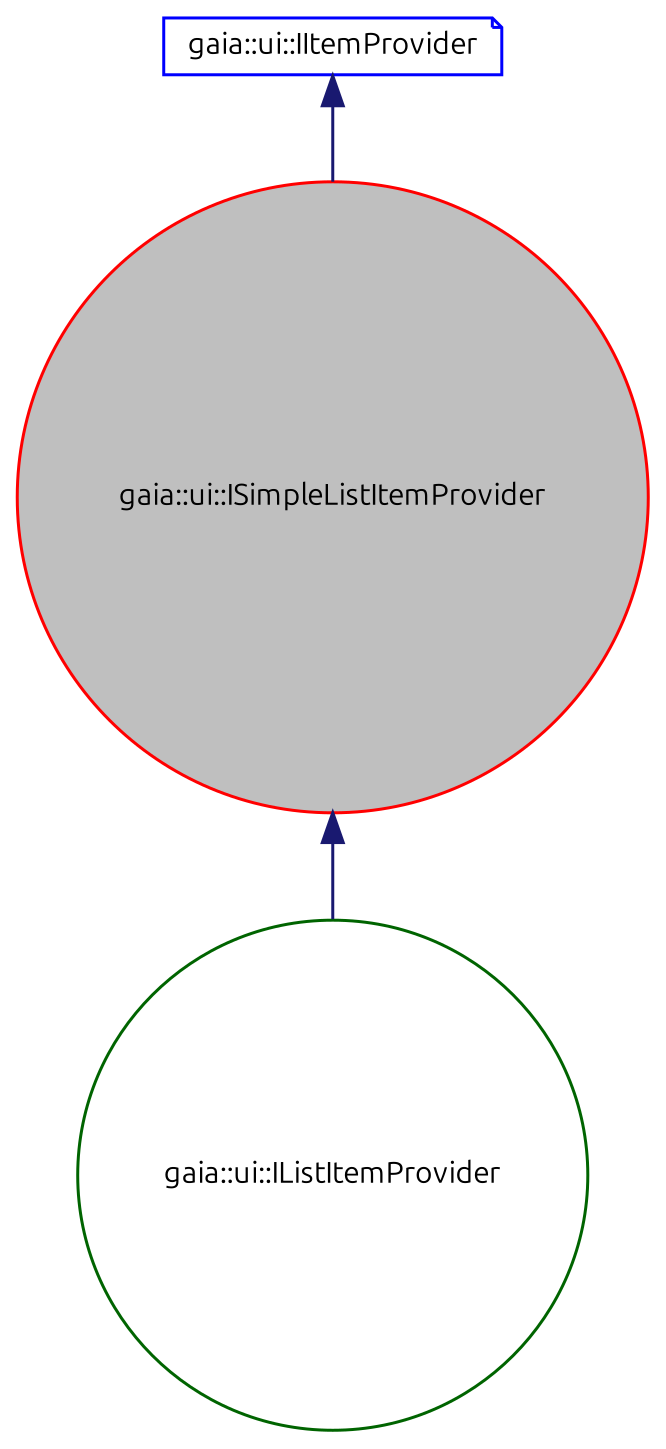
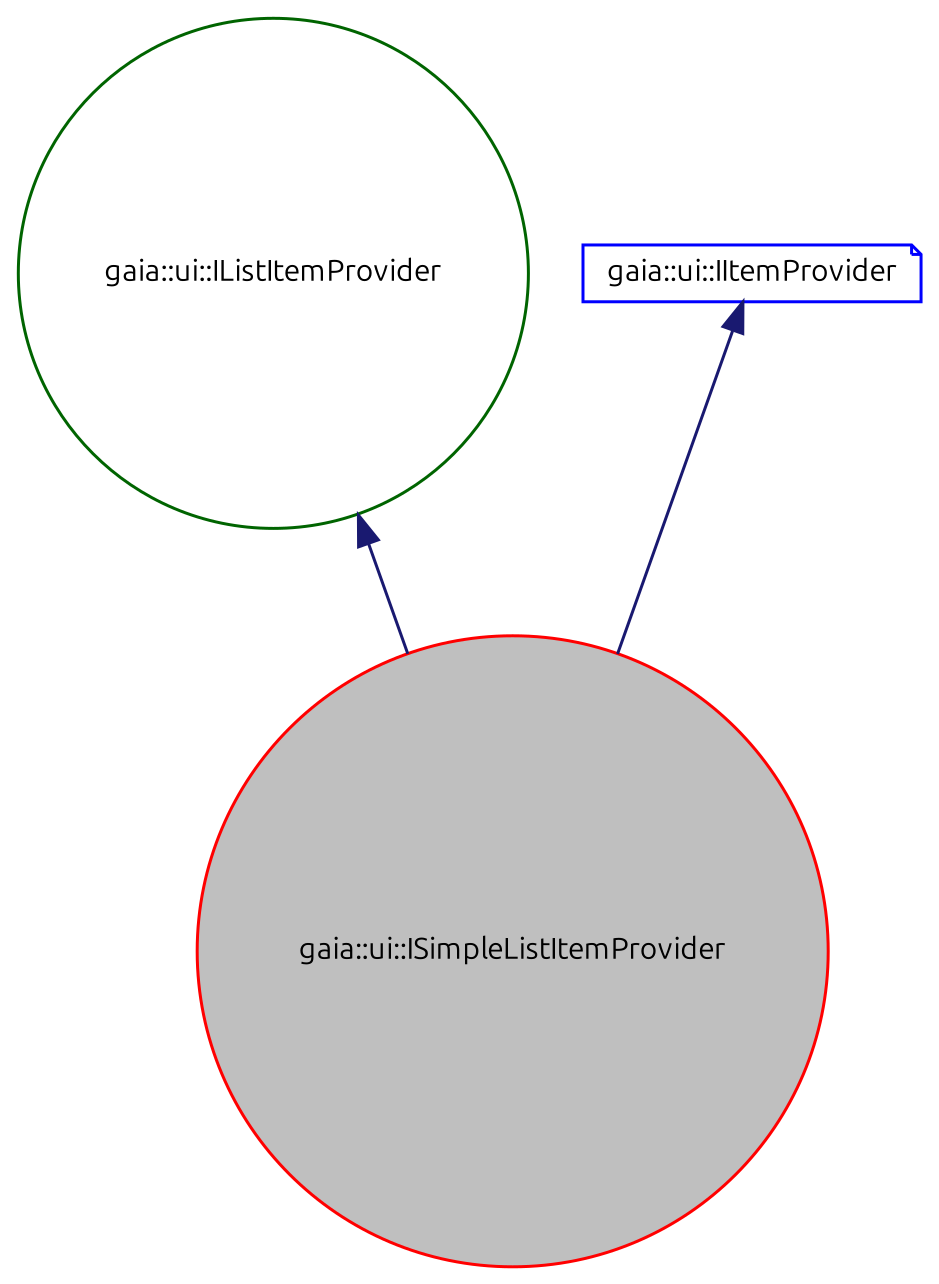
(333, 881) -> (388, 599)
